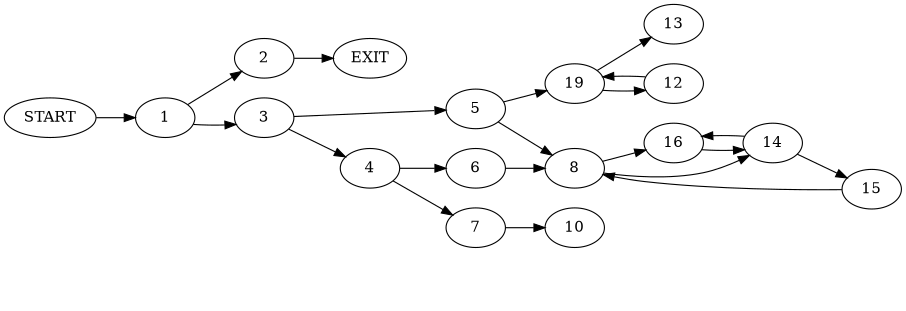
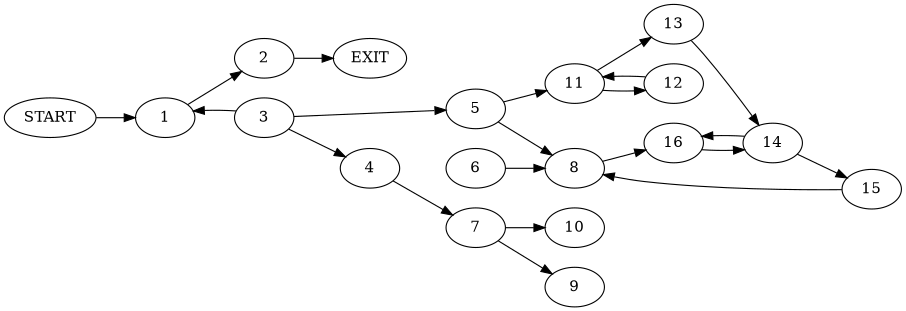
(575, 84) -> (575, 84)
(209, 125) -> (220, 110)
(417, 168) -> none
(673, 176) -> (723, 77)
none -> (575, 287)
